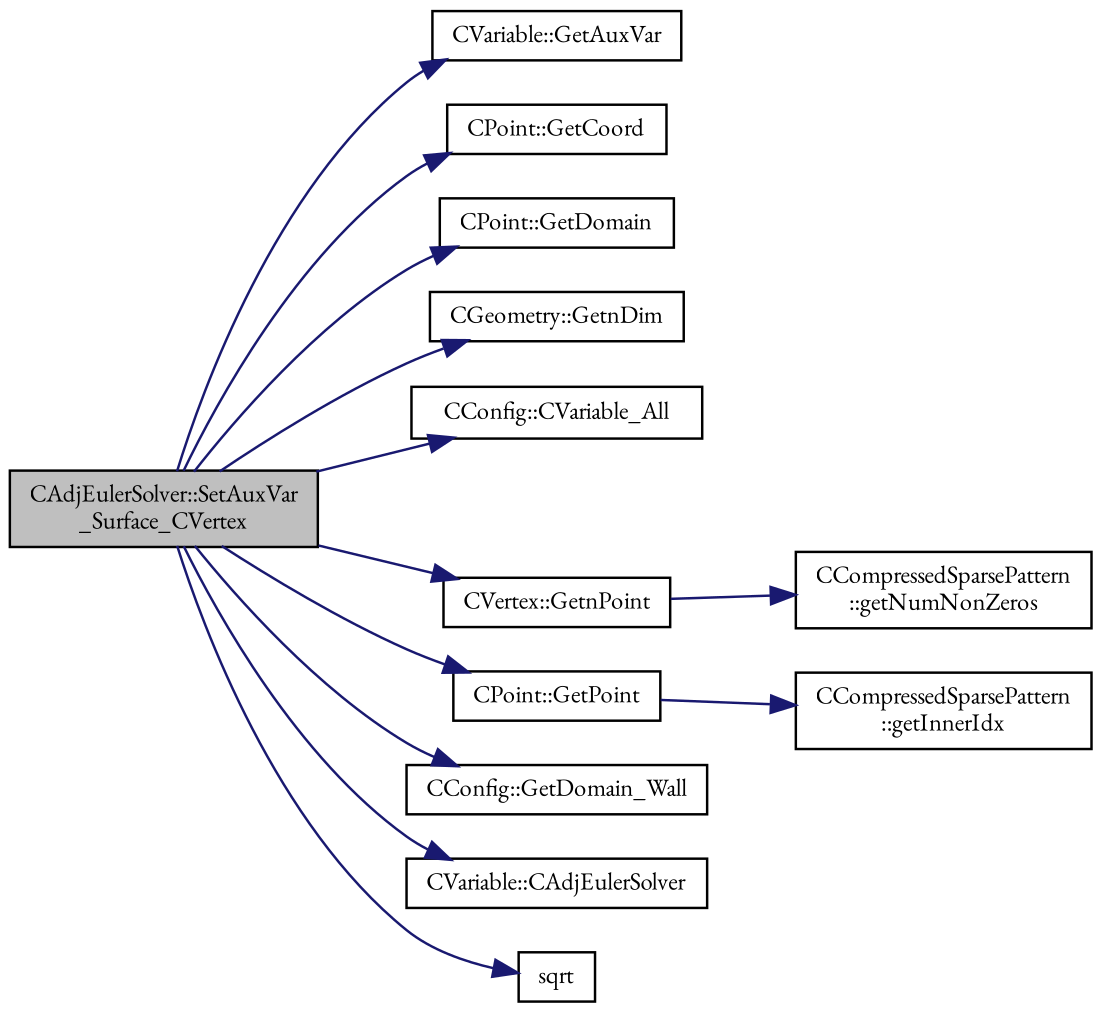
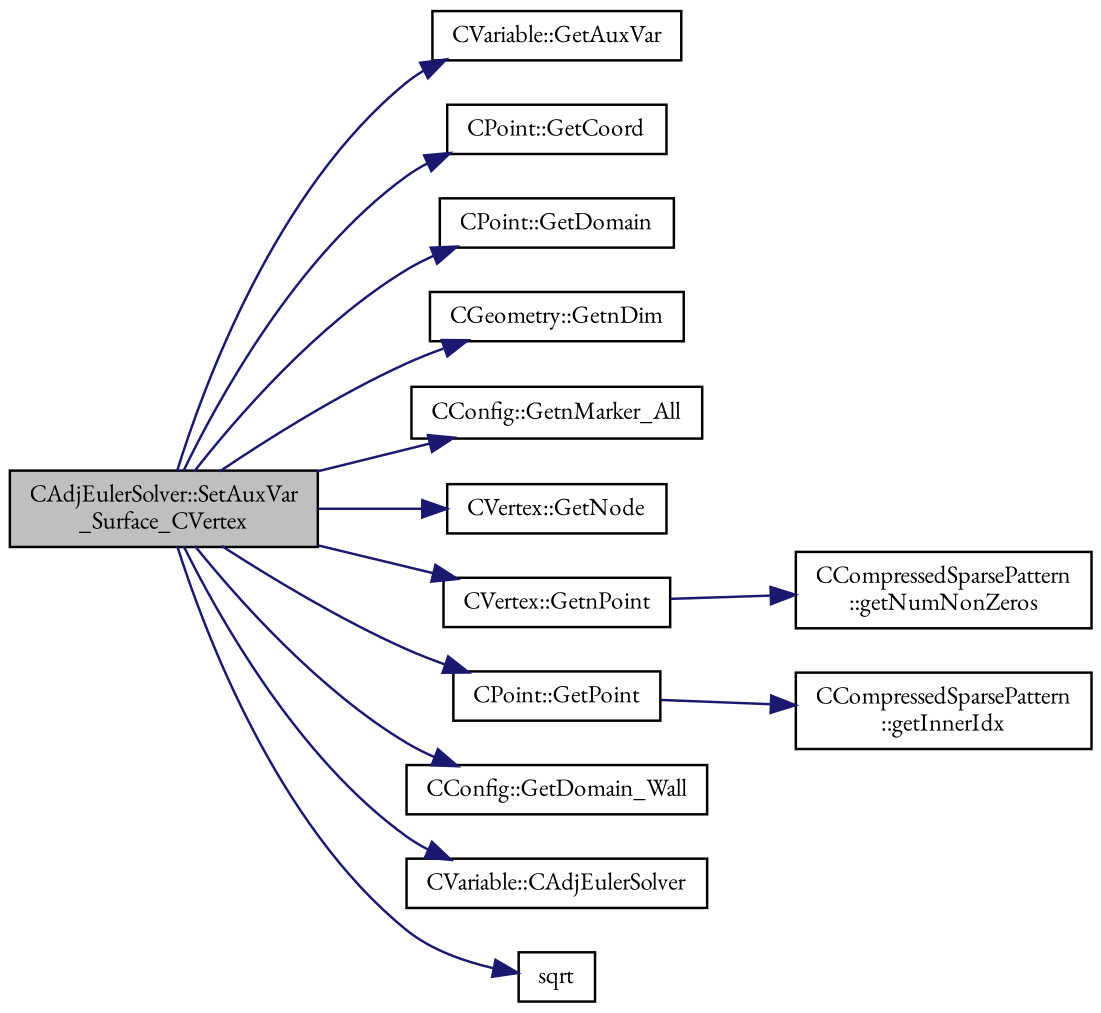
(557, 413) -> (557, 413)
none -> (557, 509)
